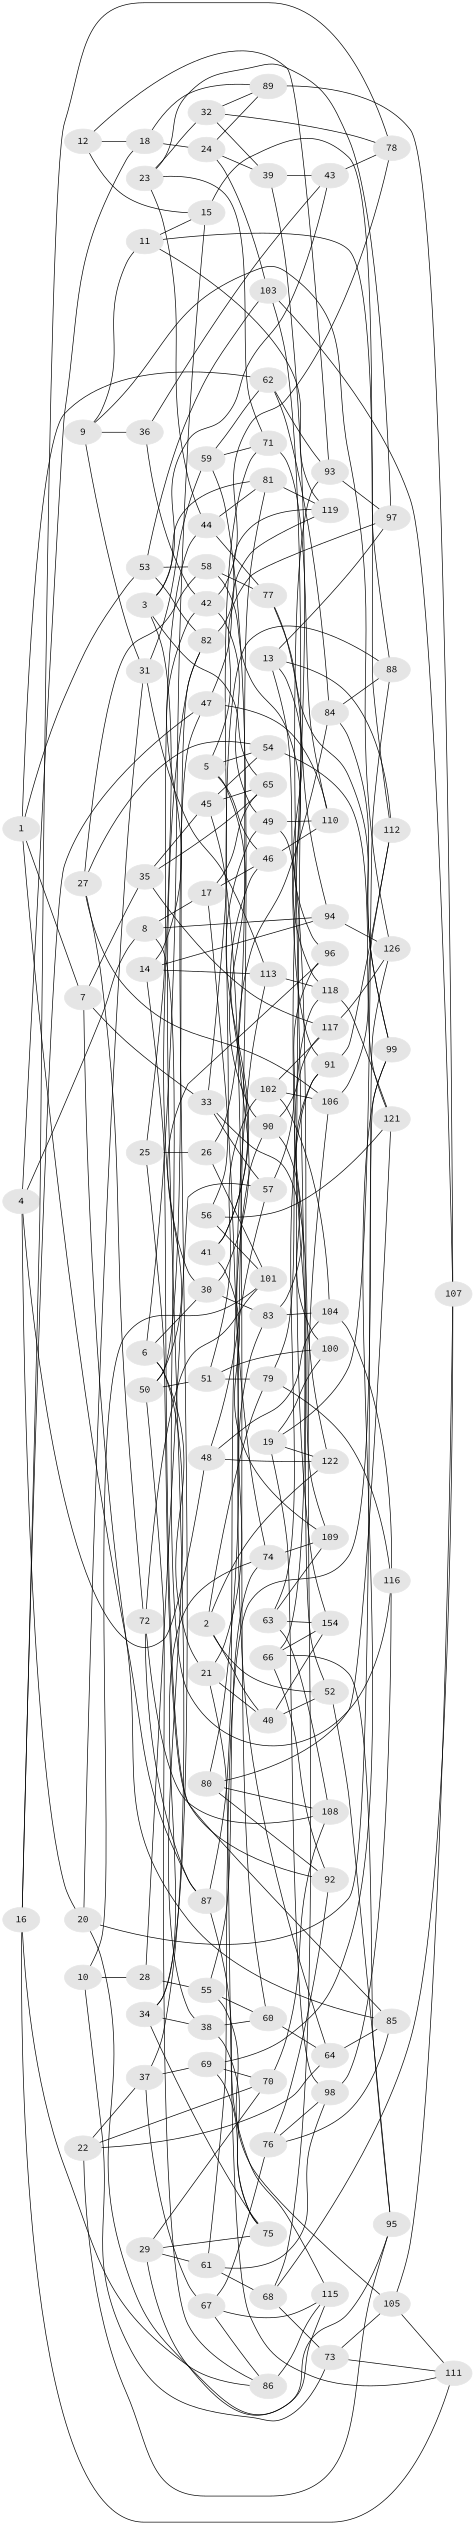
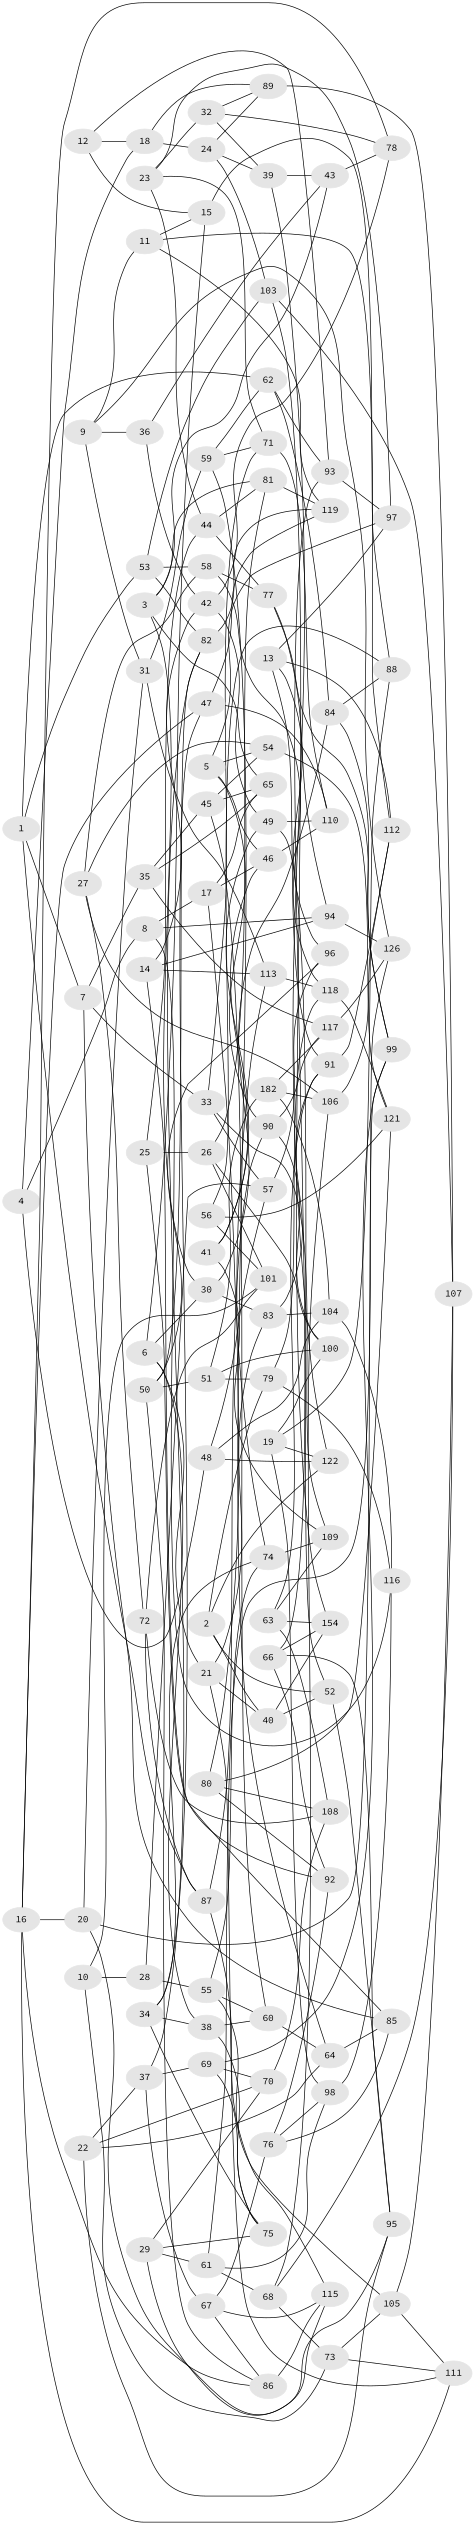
(268, 1090) -> (268, 1090)
none -> (277, 1246)
(29, 1494) -> (52, 1920)
